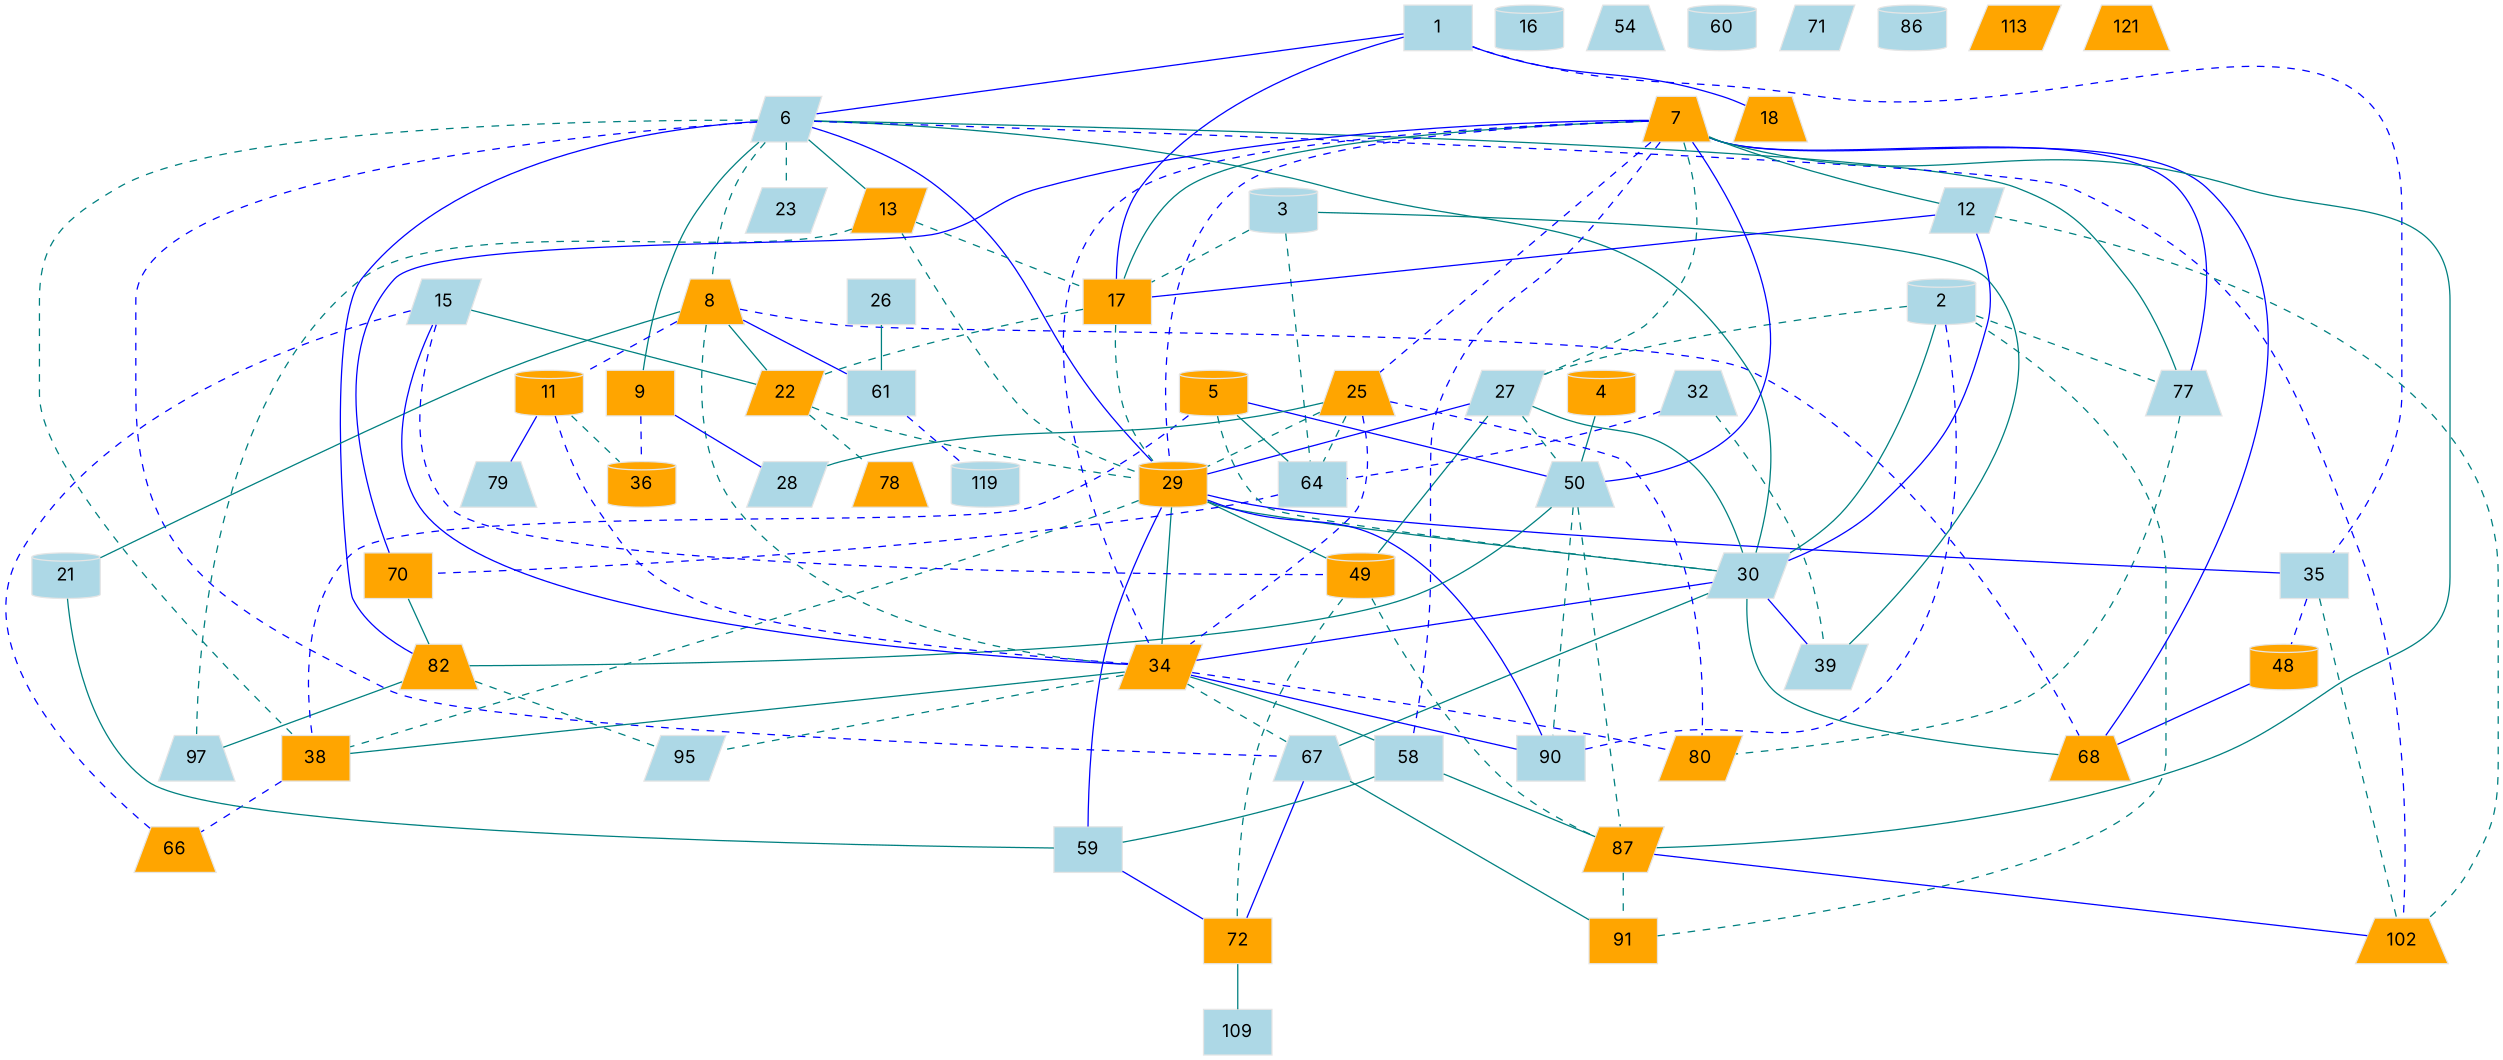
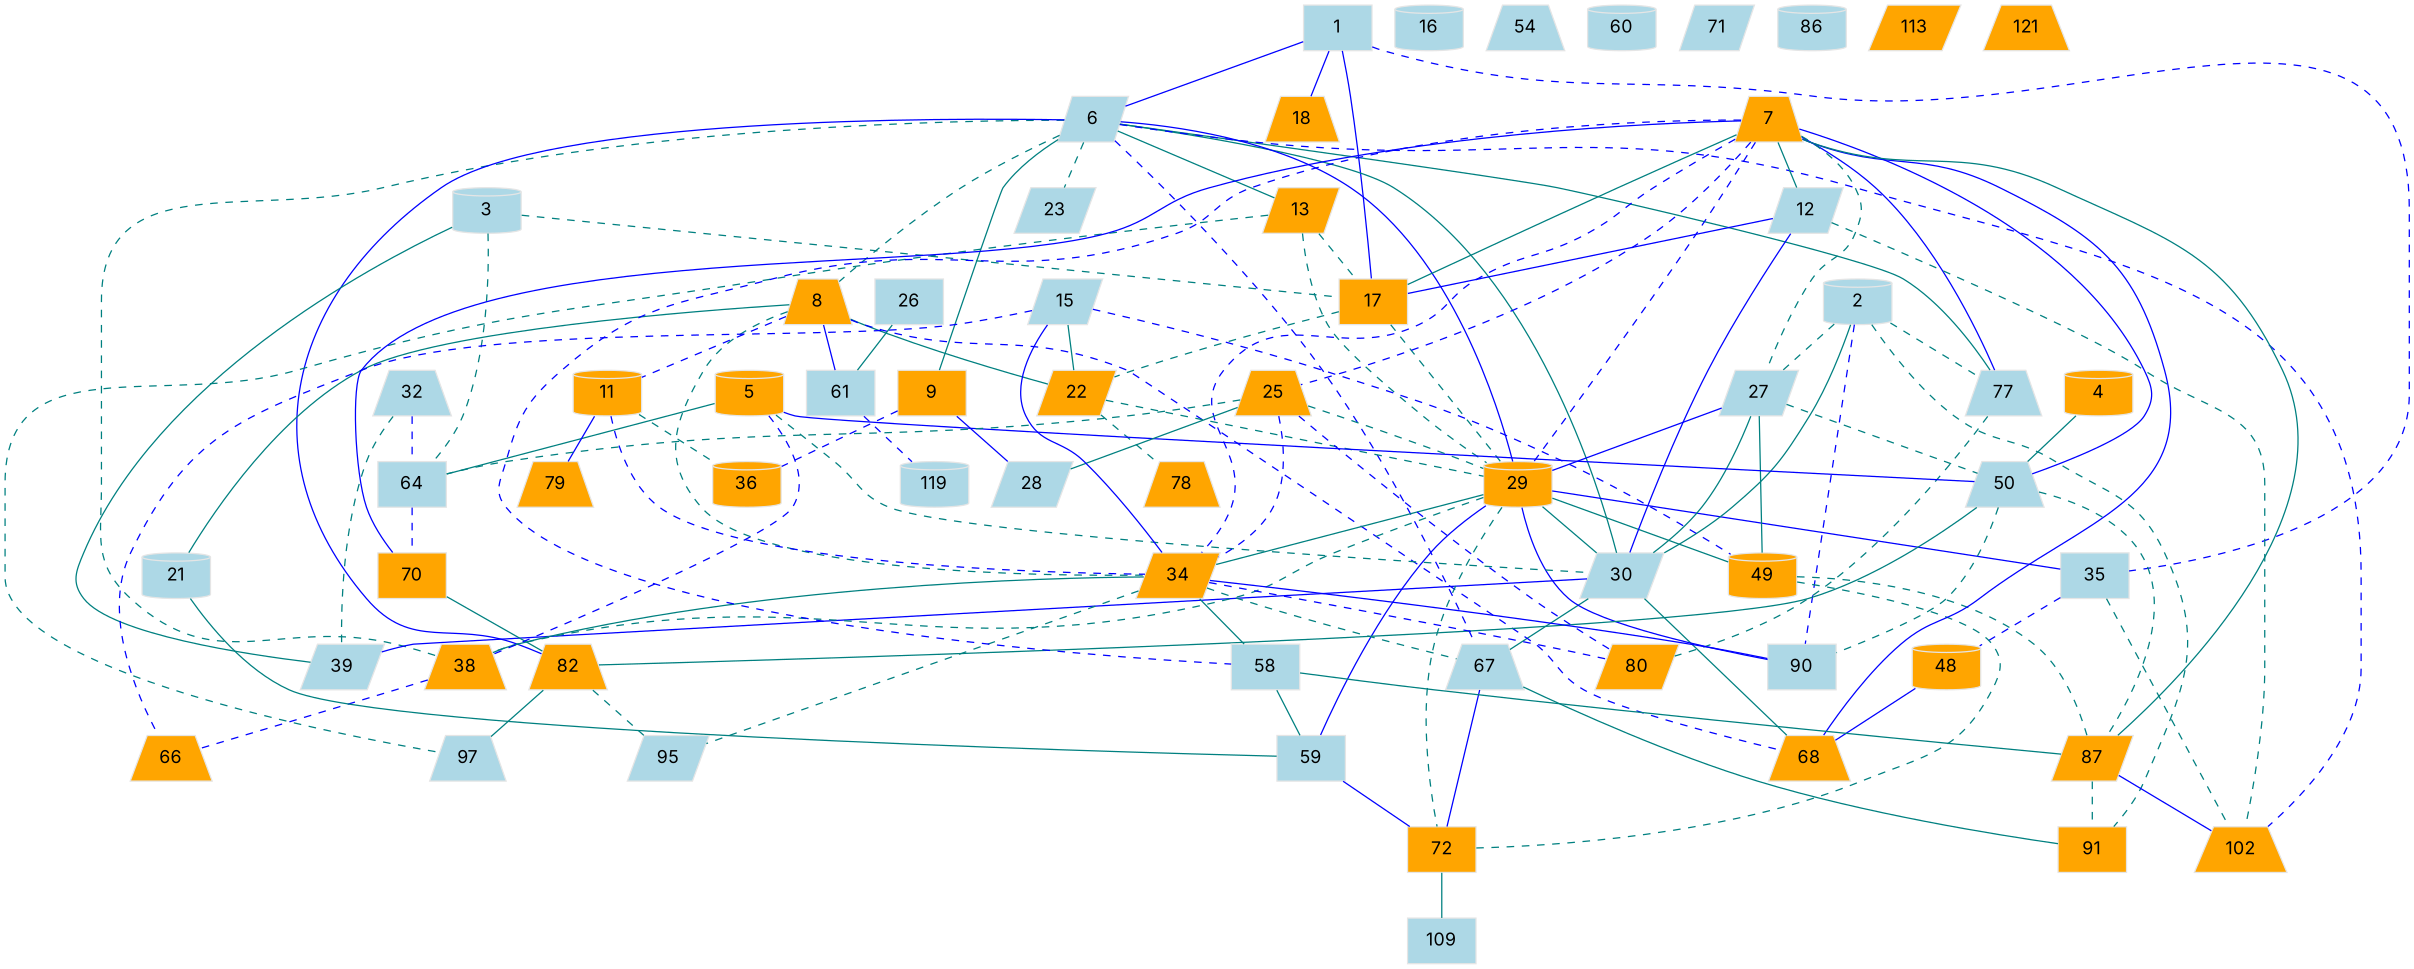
(498, 484) -> (555, 484)
(1454, 621) -> none
none -> (1430, 667)
(316, 758) -> (465, 667)
